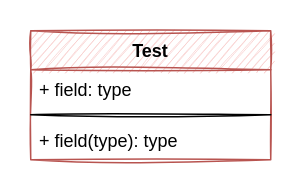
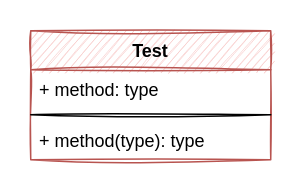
(93, 90) -> (103, 90)
(123, 141) -> (133, 141)
